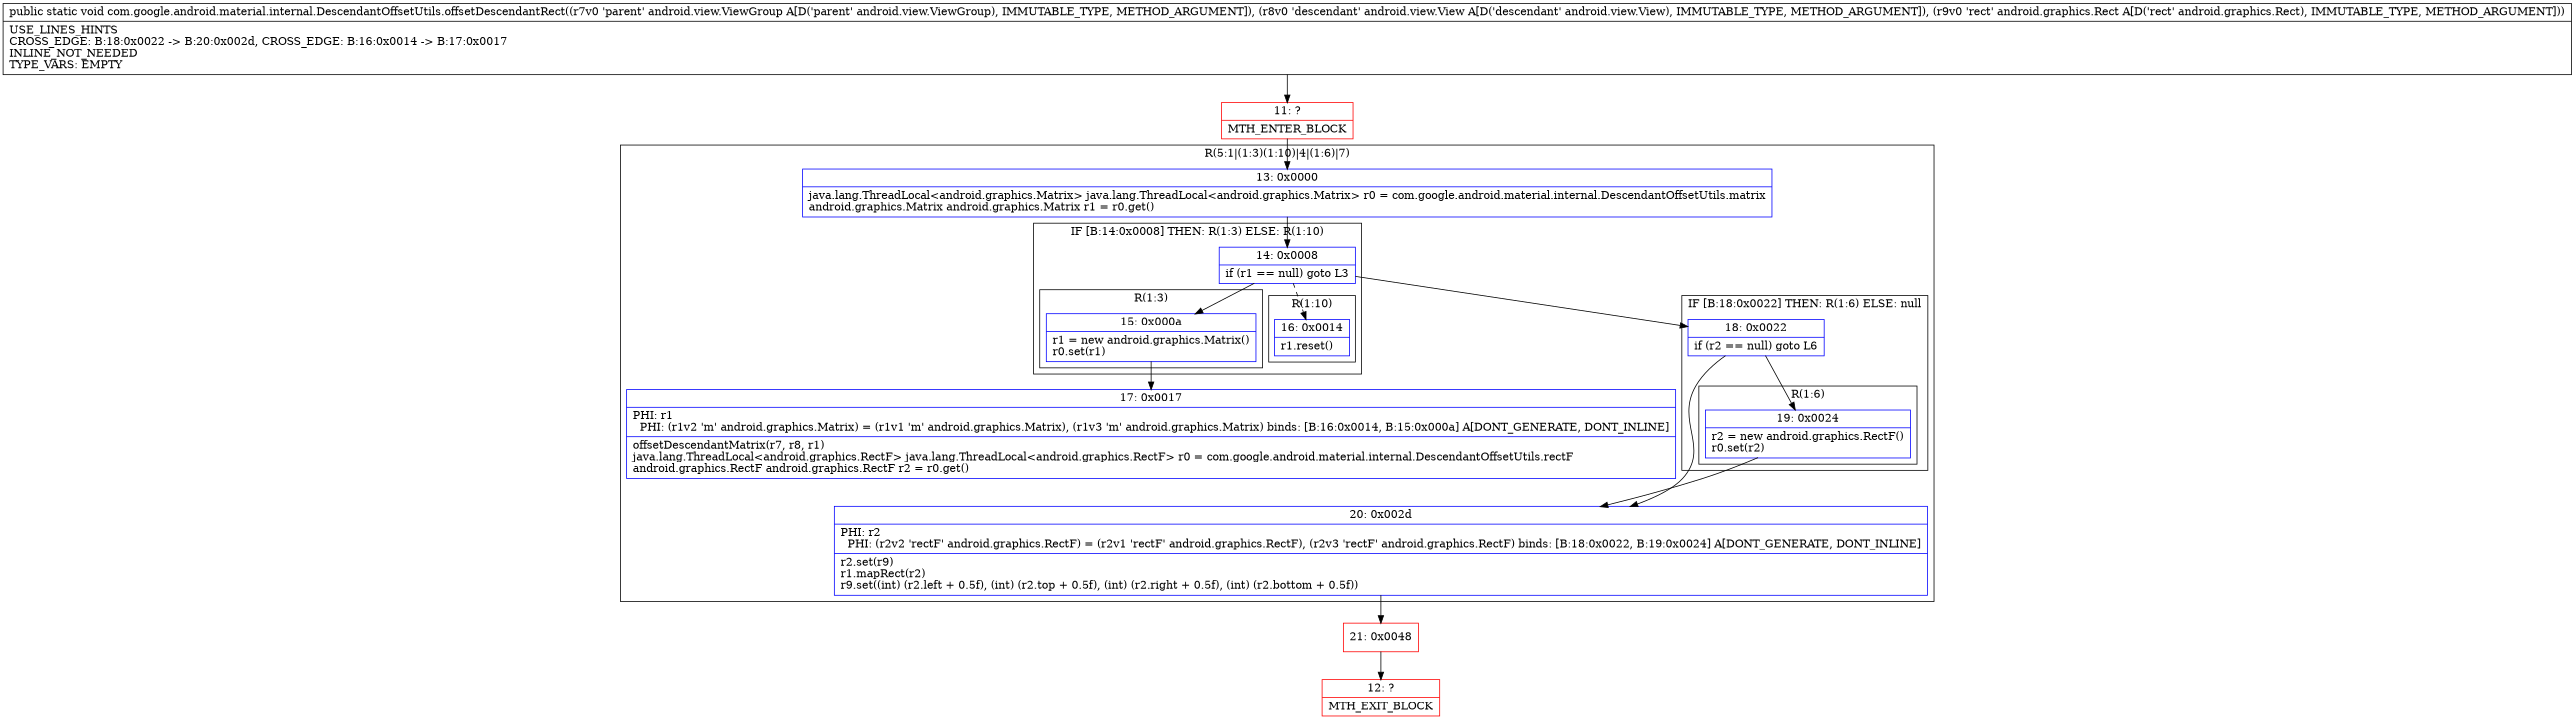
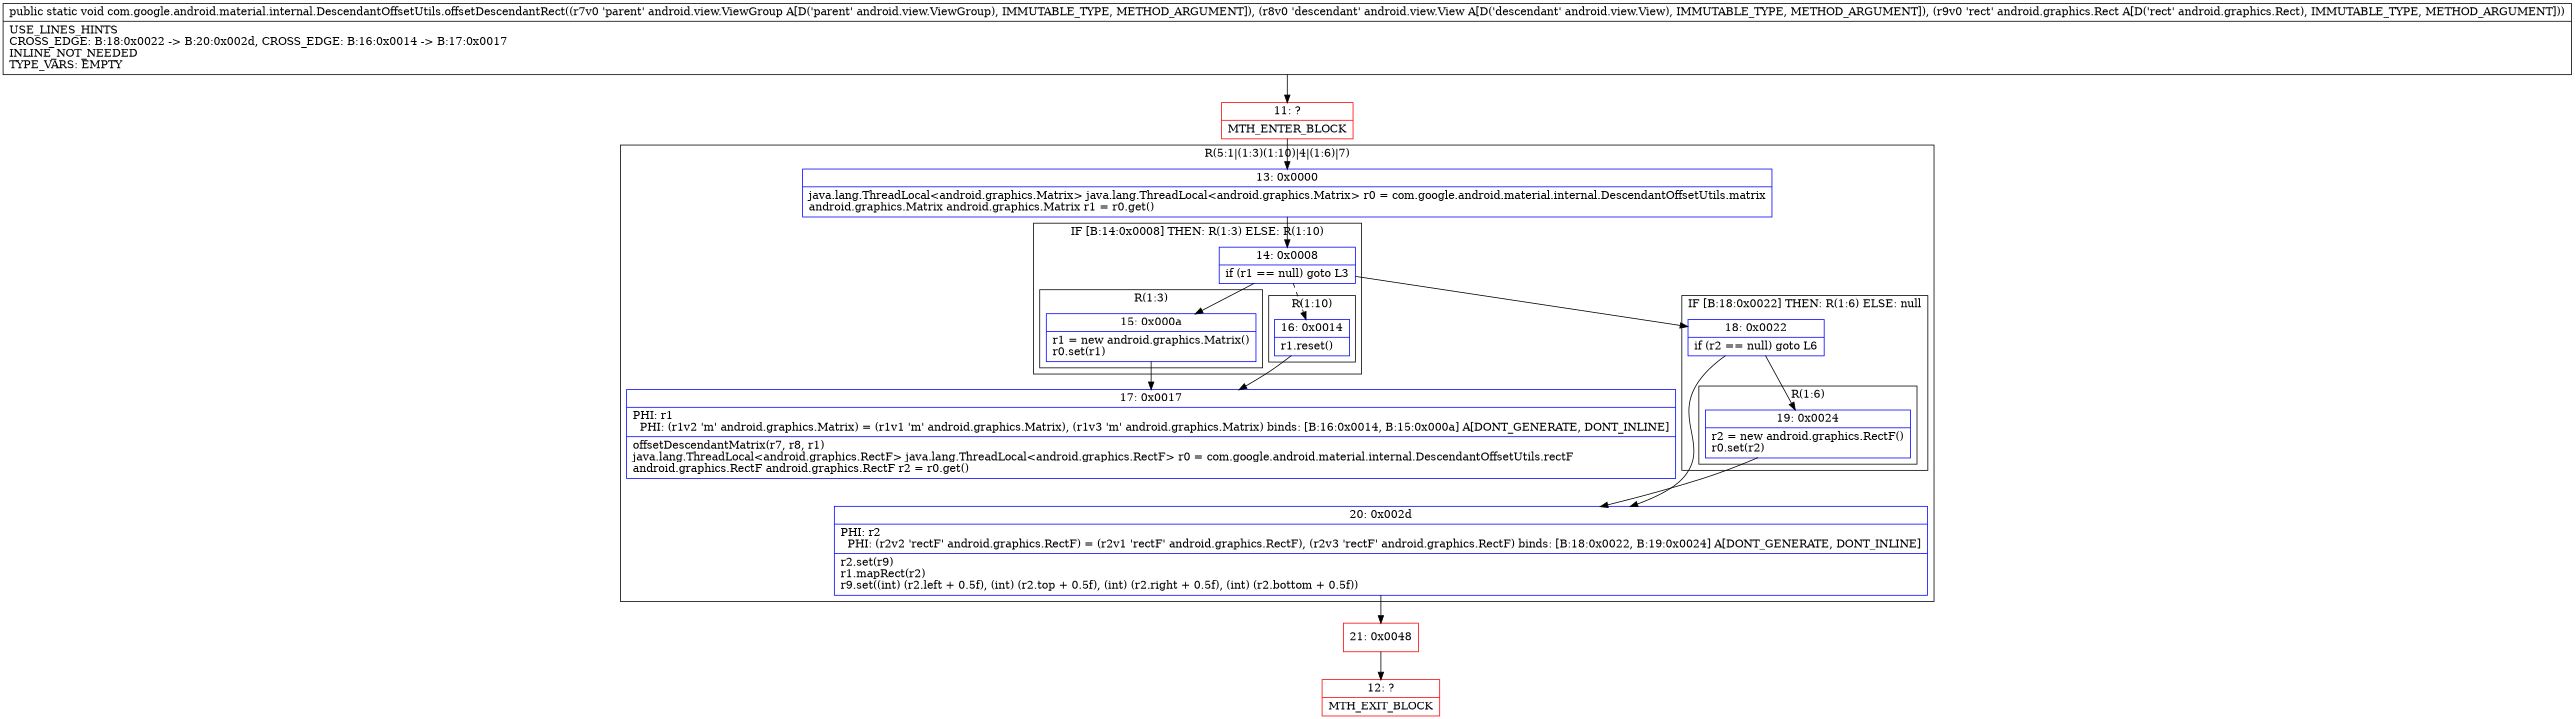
none -> (1274, 369)
